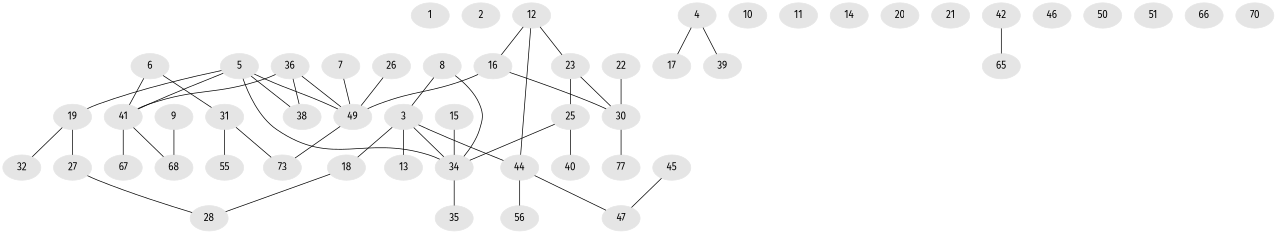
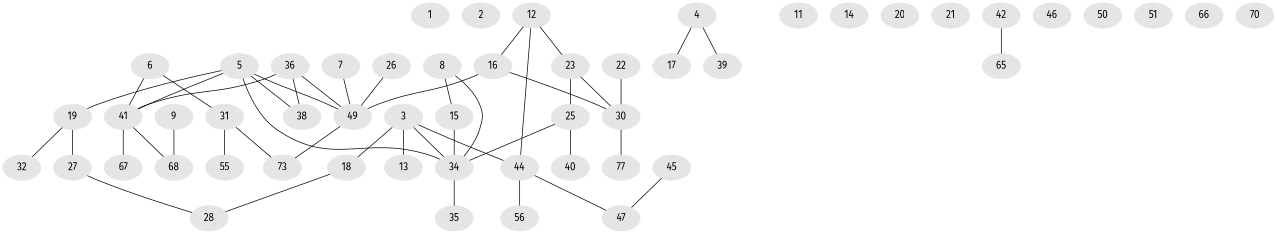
(748, 15) -> none
(427, 86) -> (448, 91)
